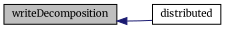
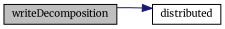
(140, 21) -> (130, 8)
